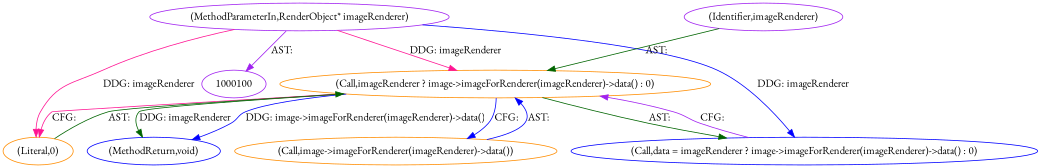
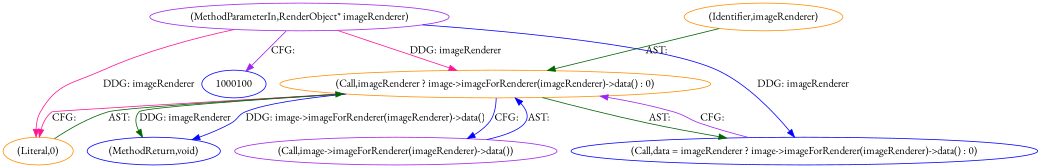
(764, 17) -> (764, 17)
(283, 50) -> (284, 50)
(234, 84) -> (234, 84)
(396, 151) -> (396, 151)
